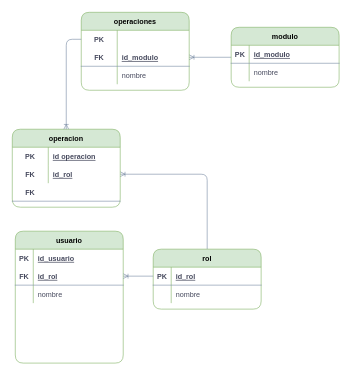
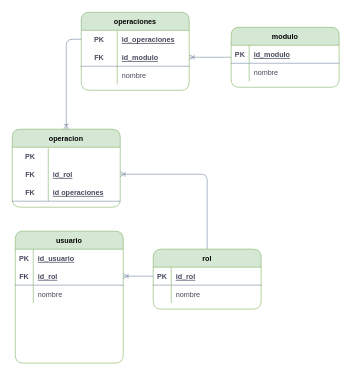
none -> (153, 39)
(84, 156) -> none
none -> (84, 192)
